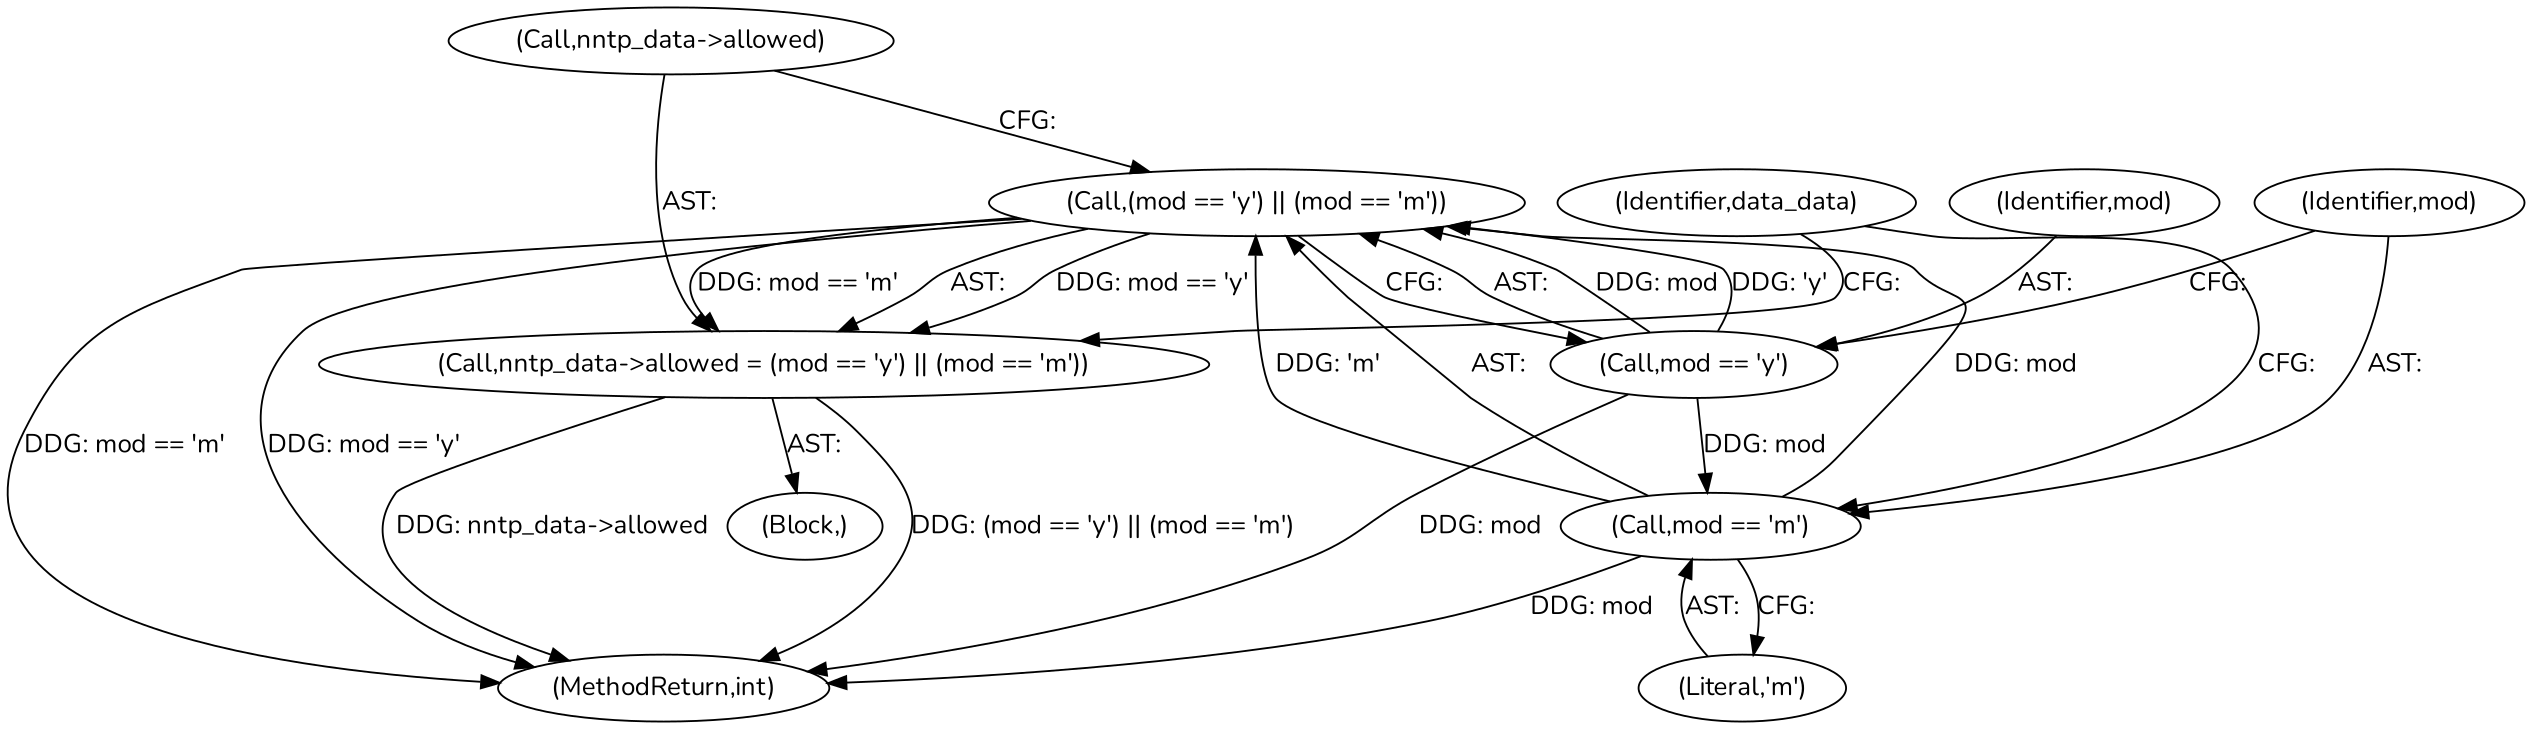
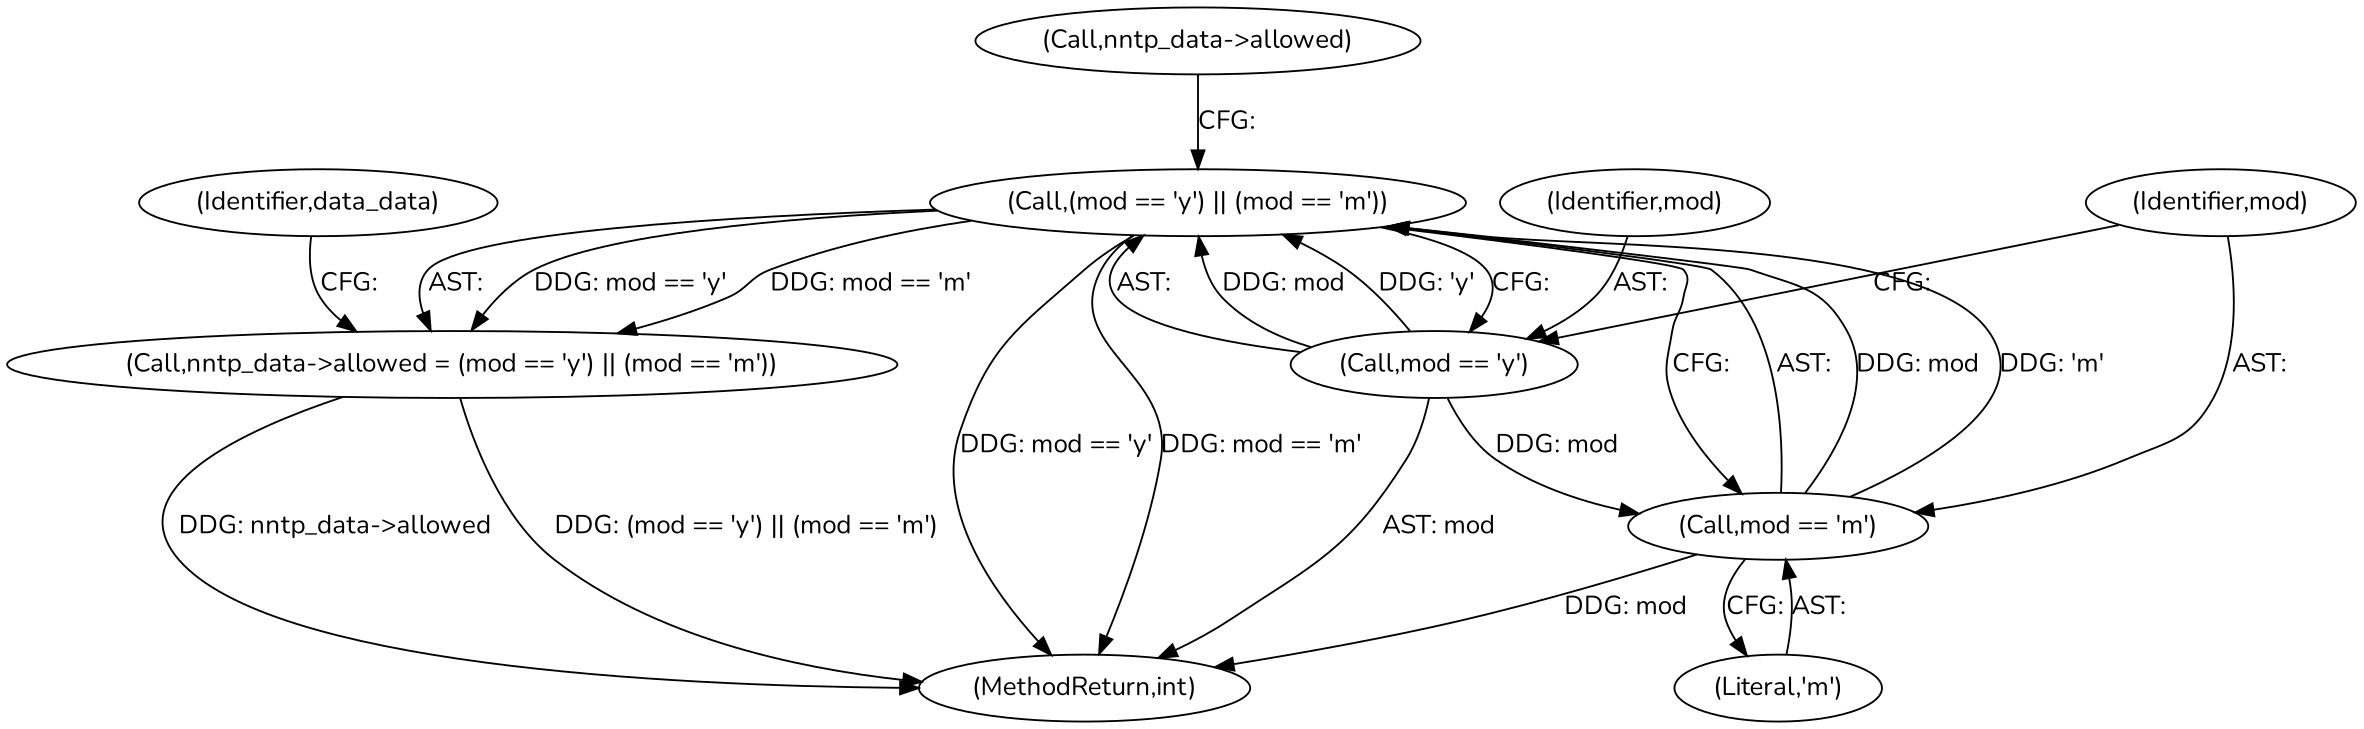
(658, 200) -> none
(2254, 338) -> (1686, 288)
(805, 526) -> none
(1481, 526) -> (1439, 526)
